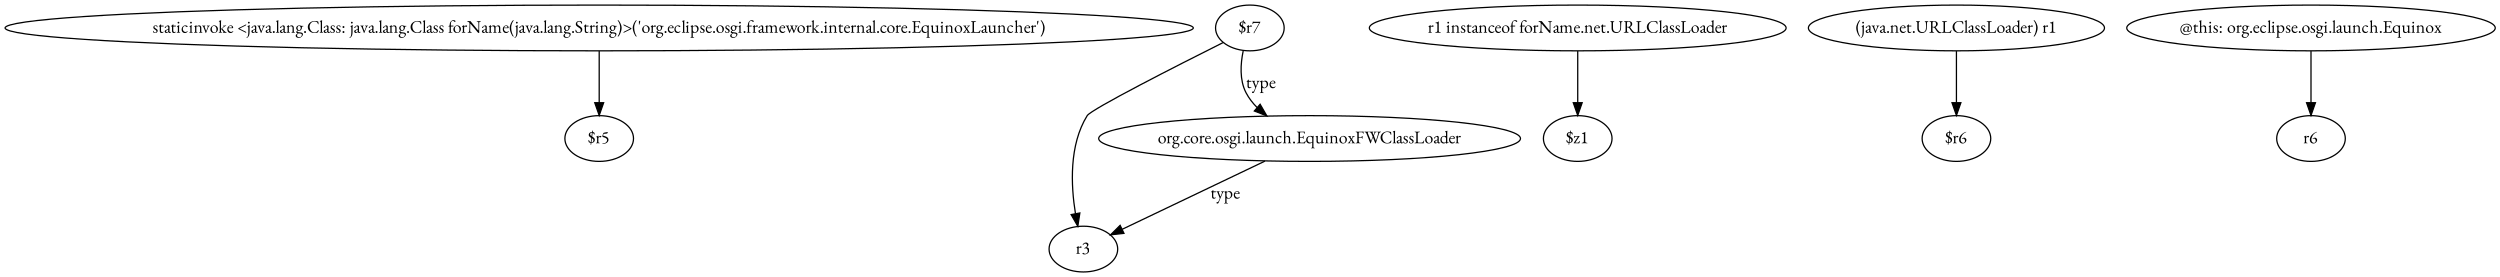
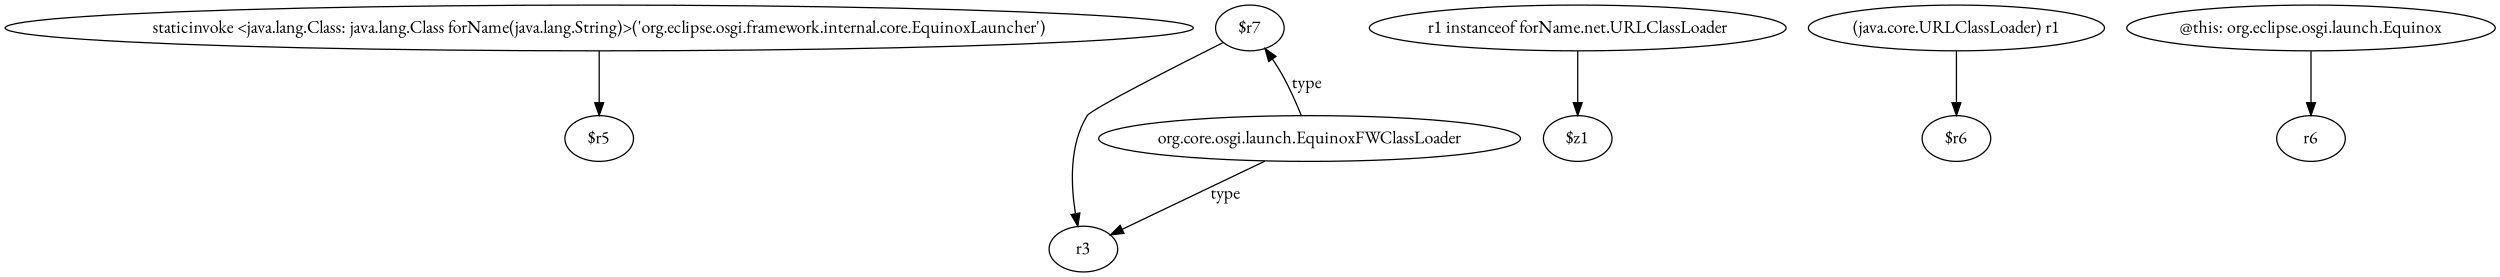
(1956, 28) -> (1956, 28)
(1242, 81) -> (1288, 87)
